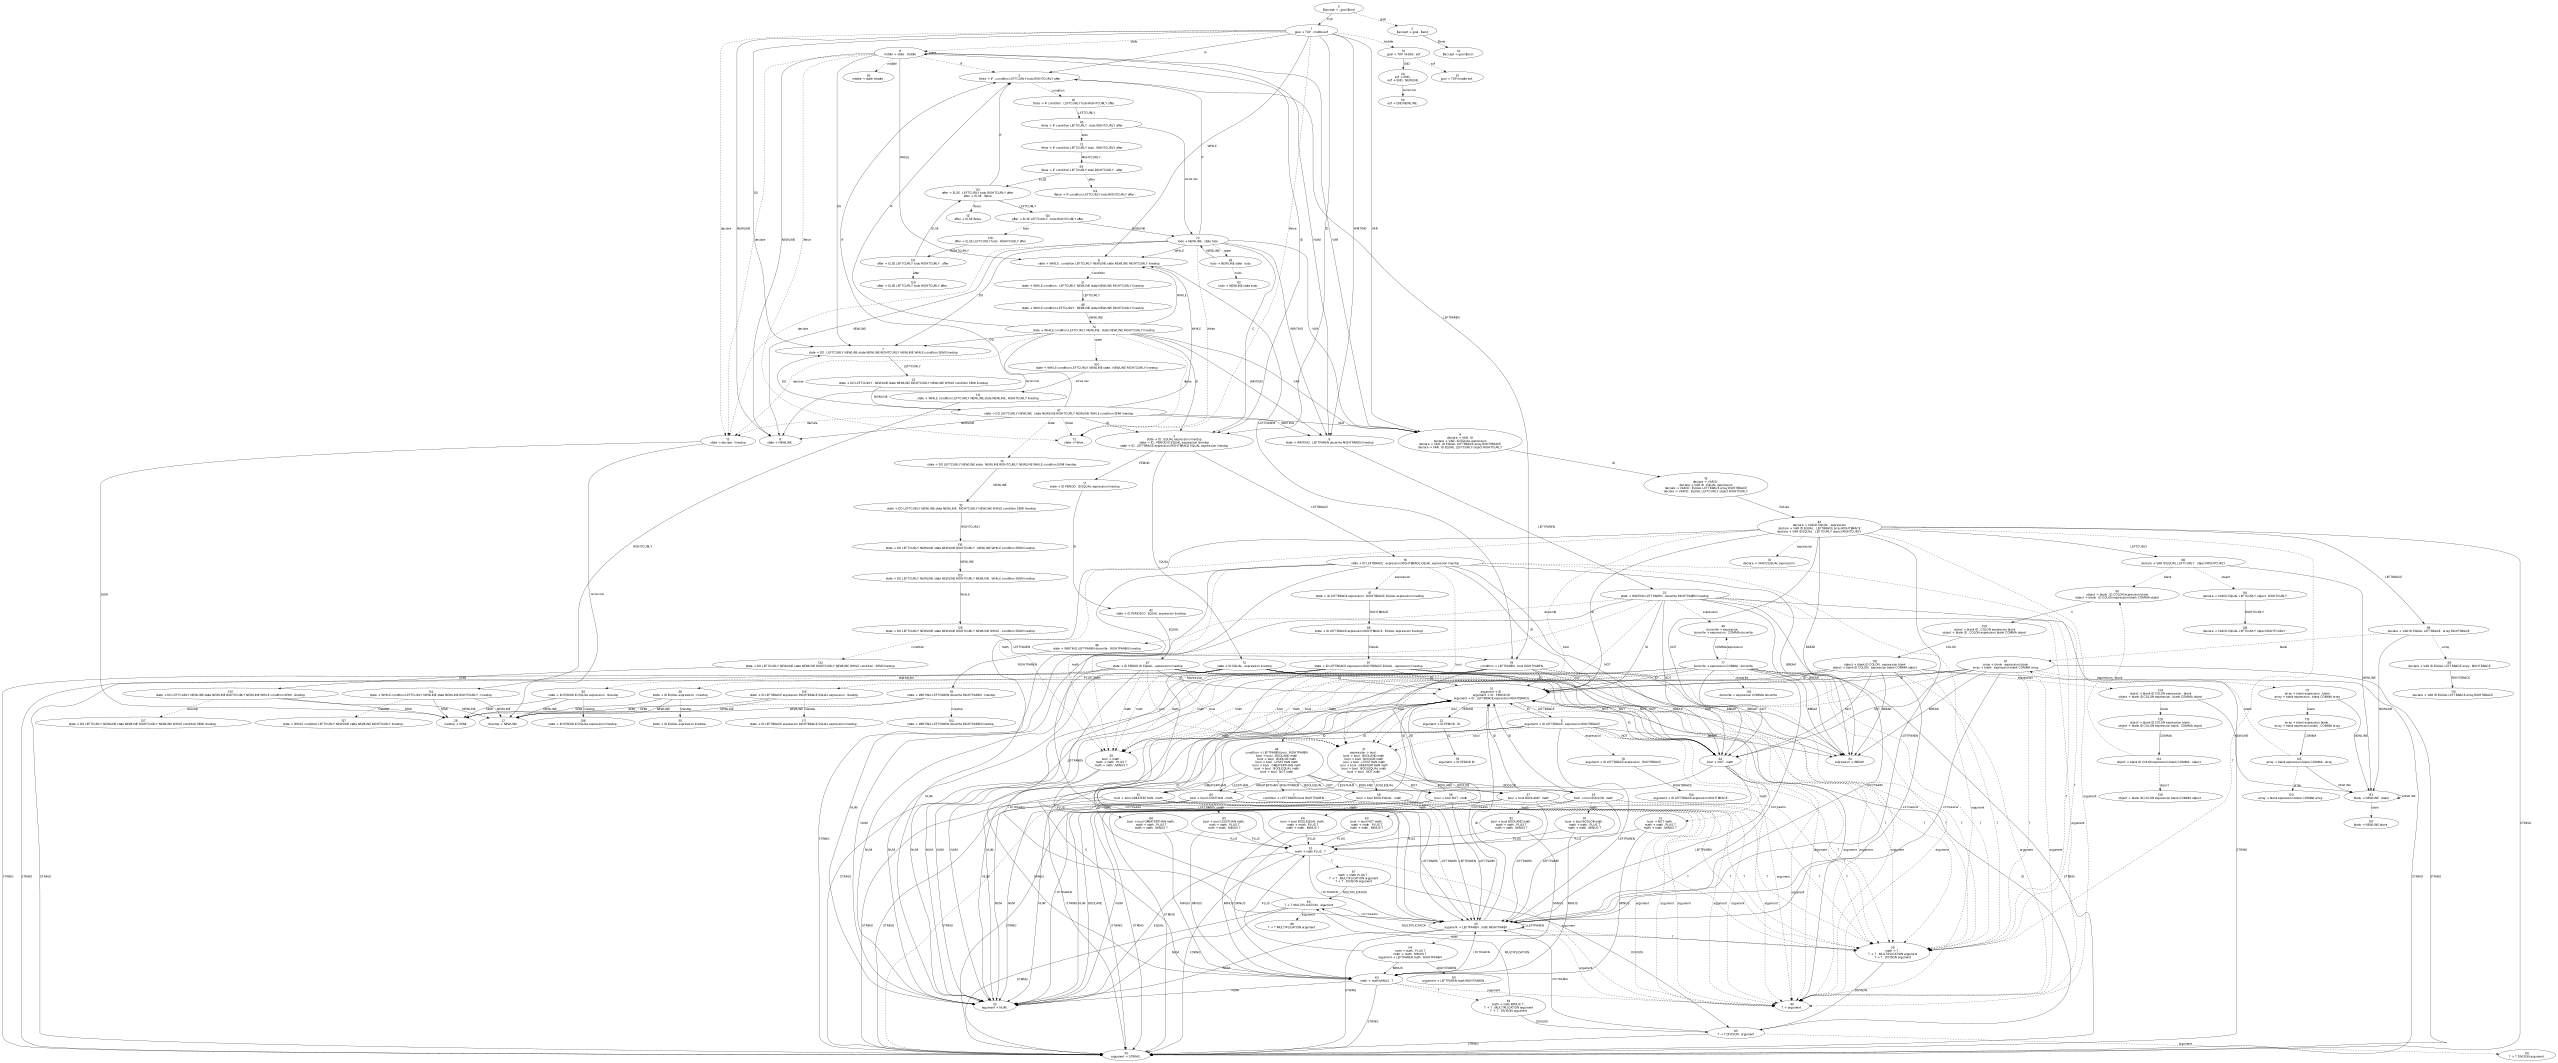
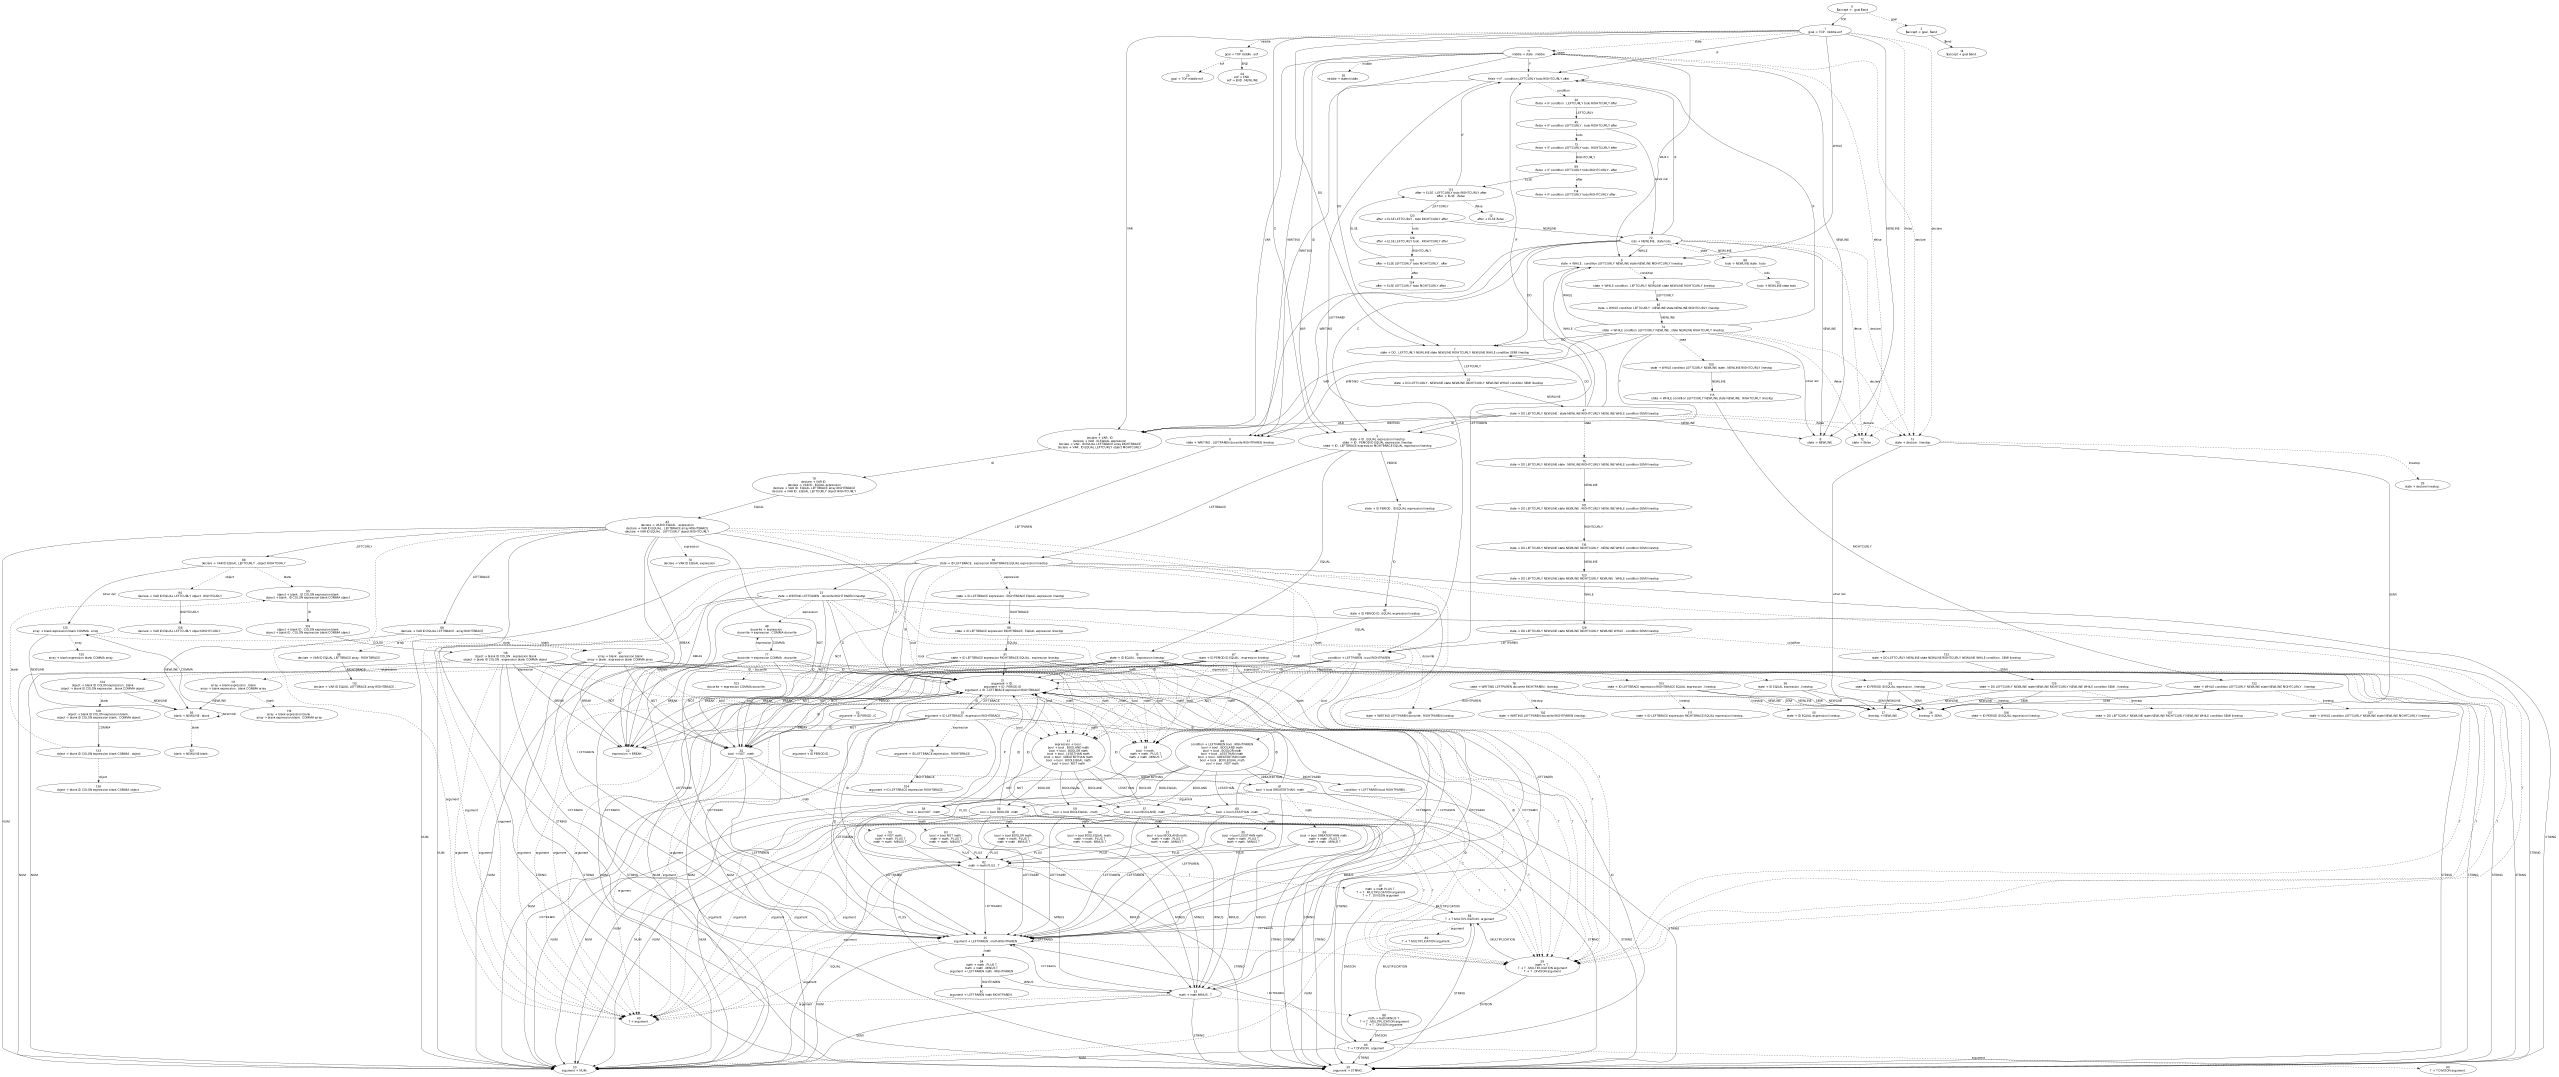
(956, 64) -> (1529, 64)
(1403, 102) -> none
(1354, 229) -> (1329, 205)
(1317, 240) -> (1294, 240)
none -> (2423, 485)
(2362, 622) -> (128, 578)
(998, 660) -> (1463, 700)
(1088, 678) -> (1251, 670)
(1728, 736) -> (706, 709)
(1435, 816) -> (1125, 875)
(1690, 831) -> (1175, 798)
(965, 899) -> (1376, 851)
(1095, 904) -> (656, 940)
(1152, 957) -> (1040, 1051)
(1235, 990) -> (860, 1036)
(1339, 1040) -> none
none -> (968, 1060)
